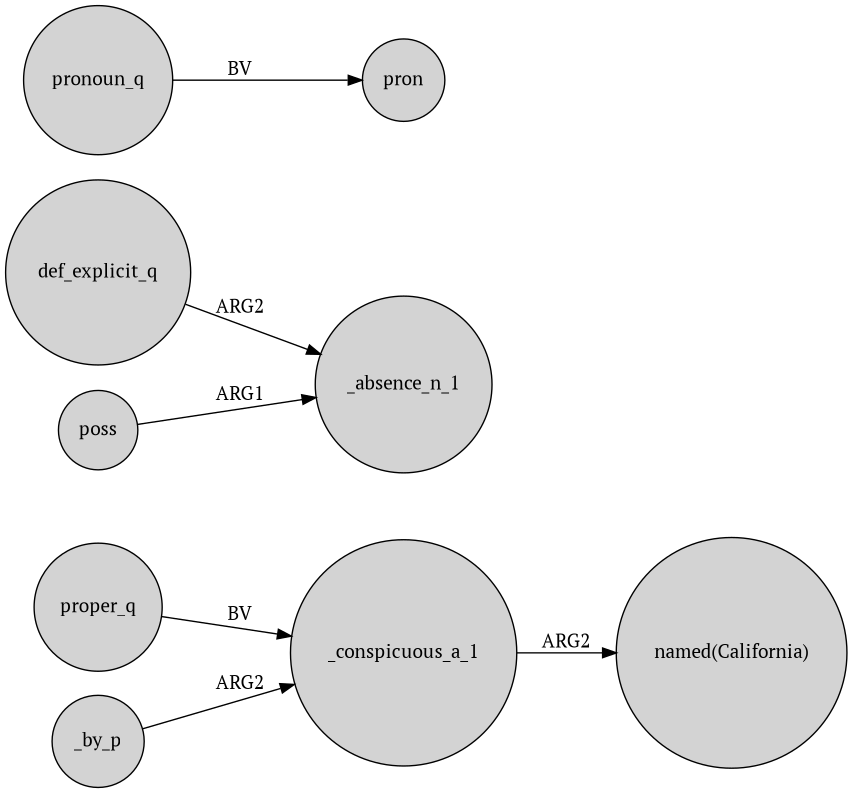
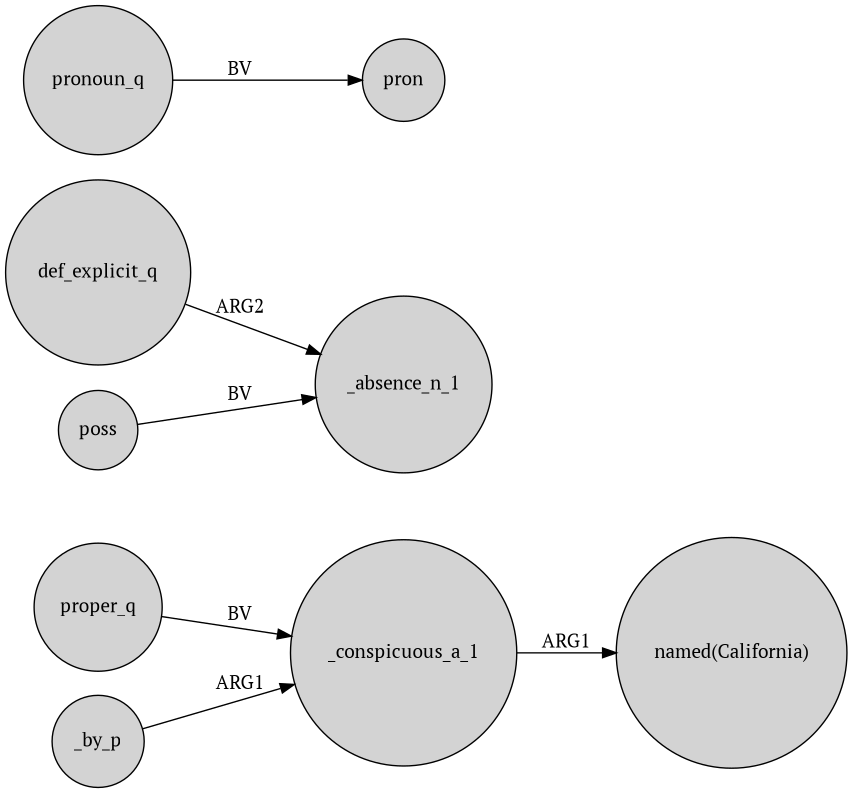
(241, 395) -> (241, 395)
(567, 642) -> (567, 642)
(241, 684) -> (241, 684)
